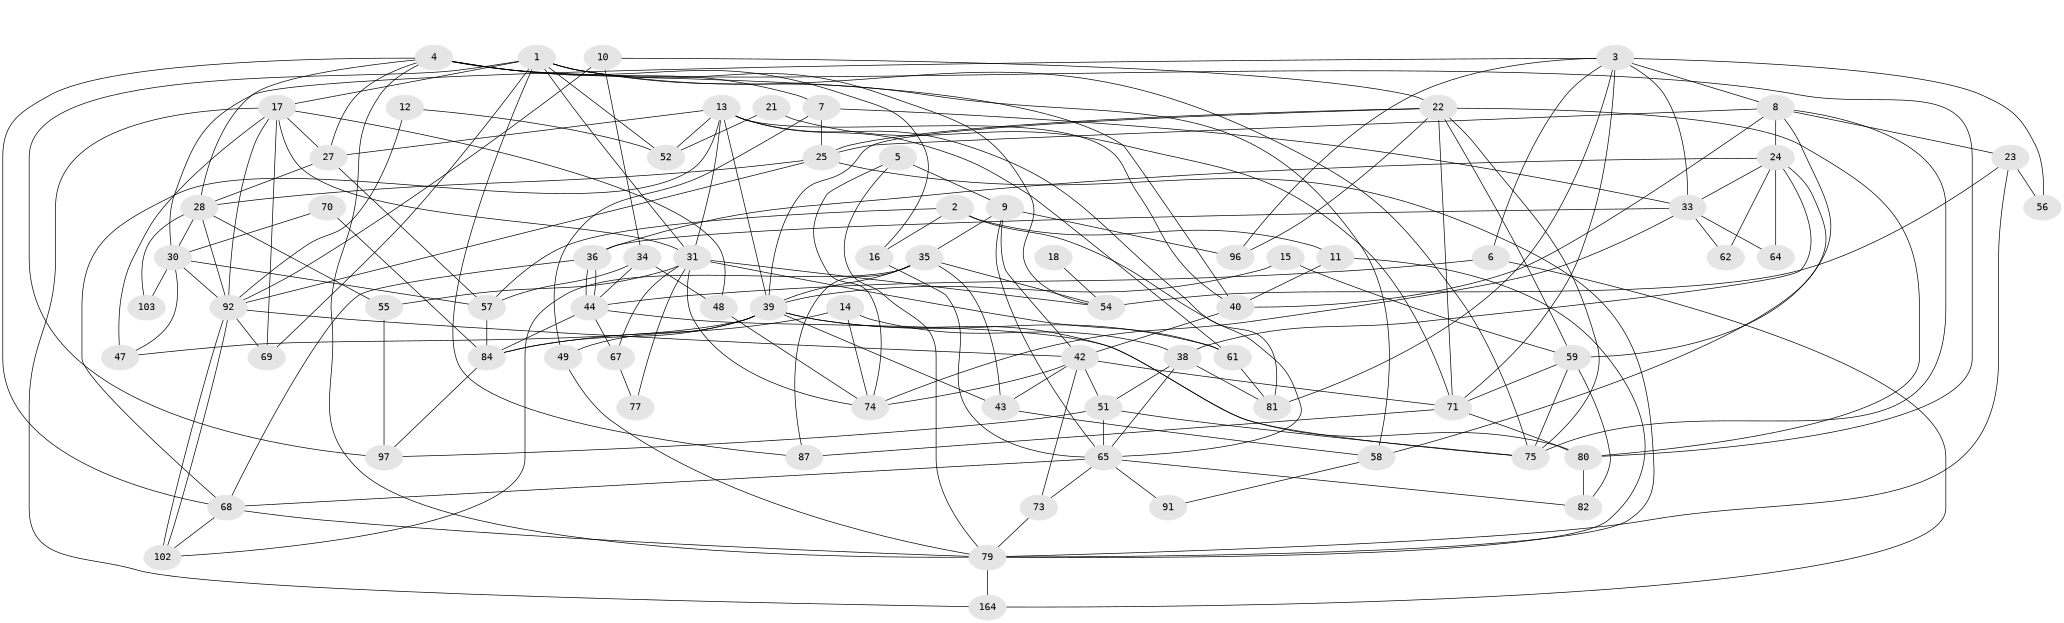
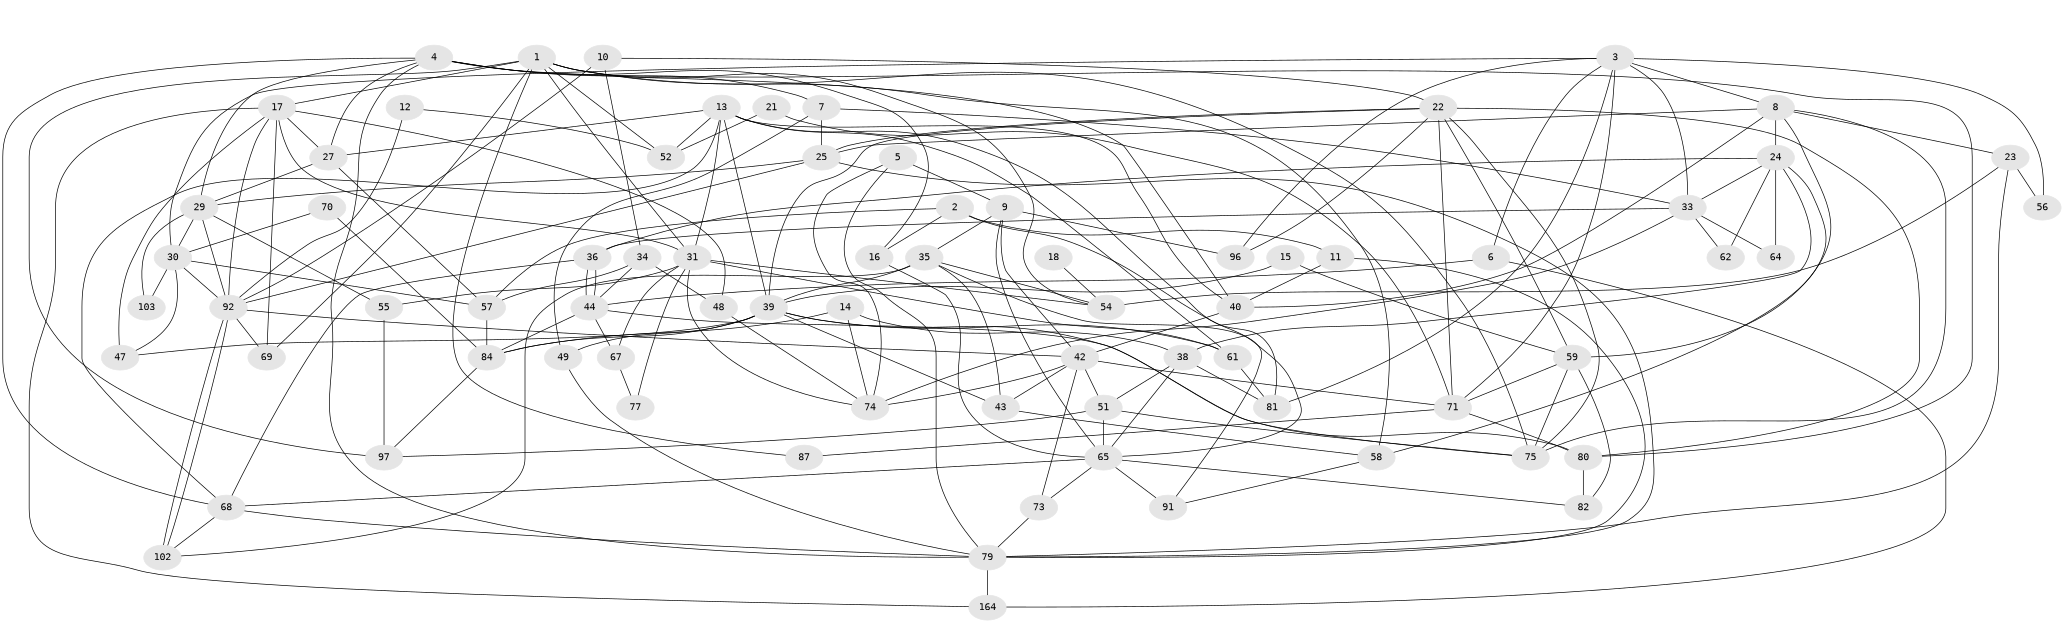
(199, 208) -> (199, 208)
(811, 309) -> (1158, 325)
